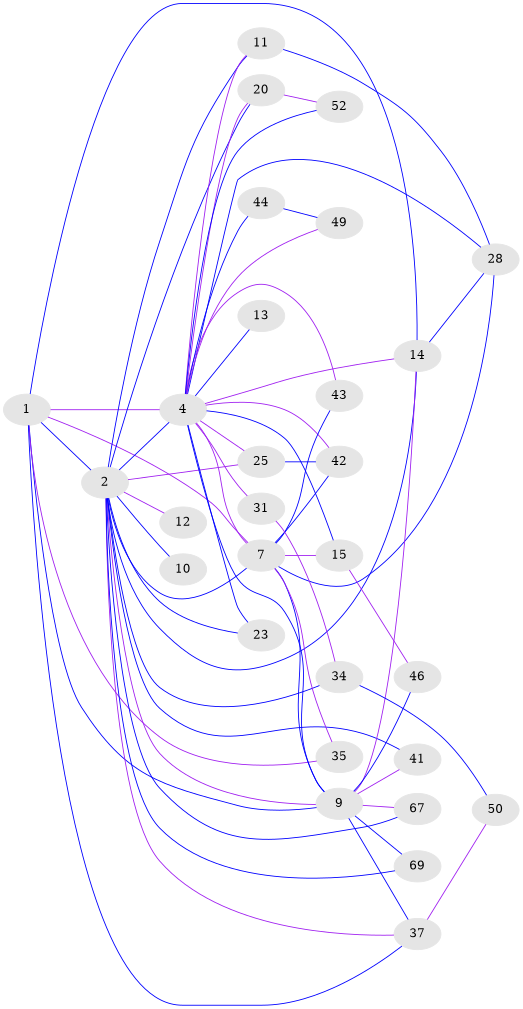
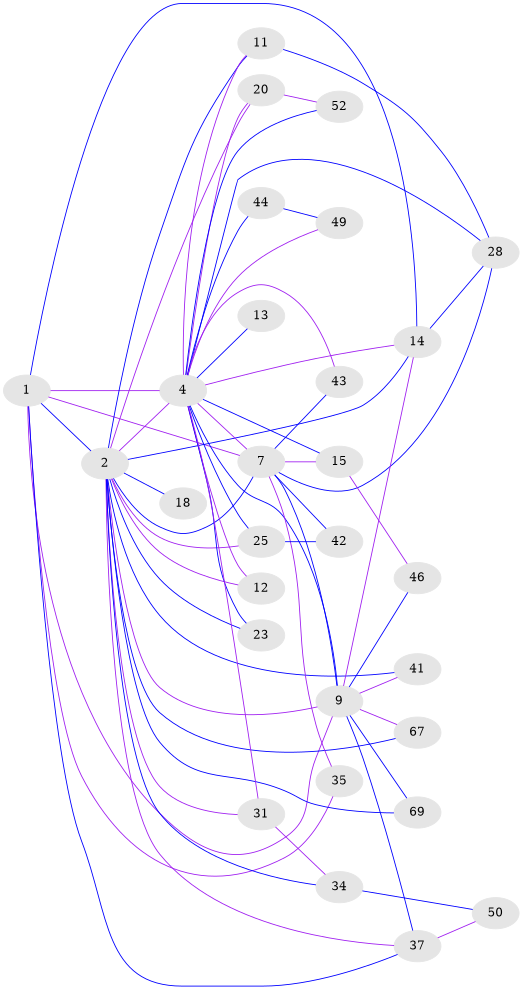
(170, 282) -> (172, 273)
(275, 406) -> (223, 528)
(222, 436) -> (215, 469)
(144, 446) -> (140, 431)
(183, 569) -> (183, 503)
(78, 699) -> (111, 748)
none -> (140, 746)
